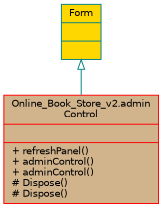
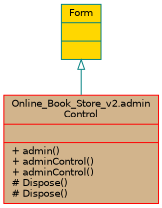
(50, 151) -> (36, 151)
